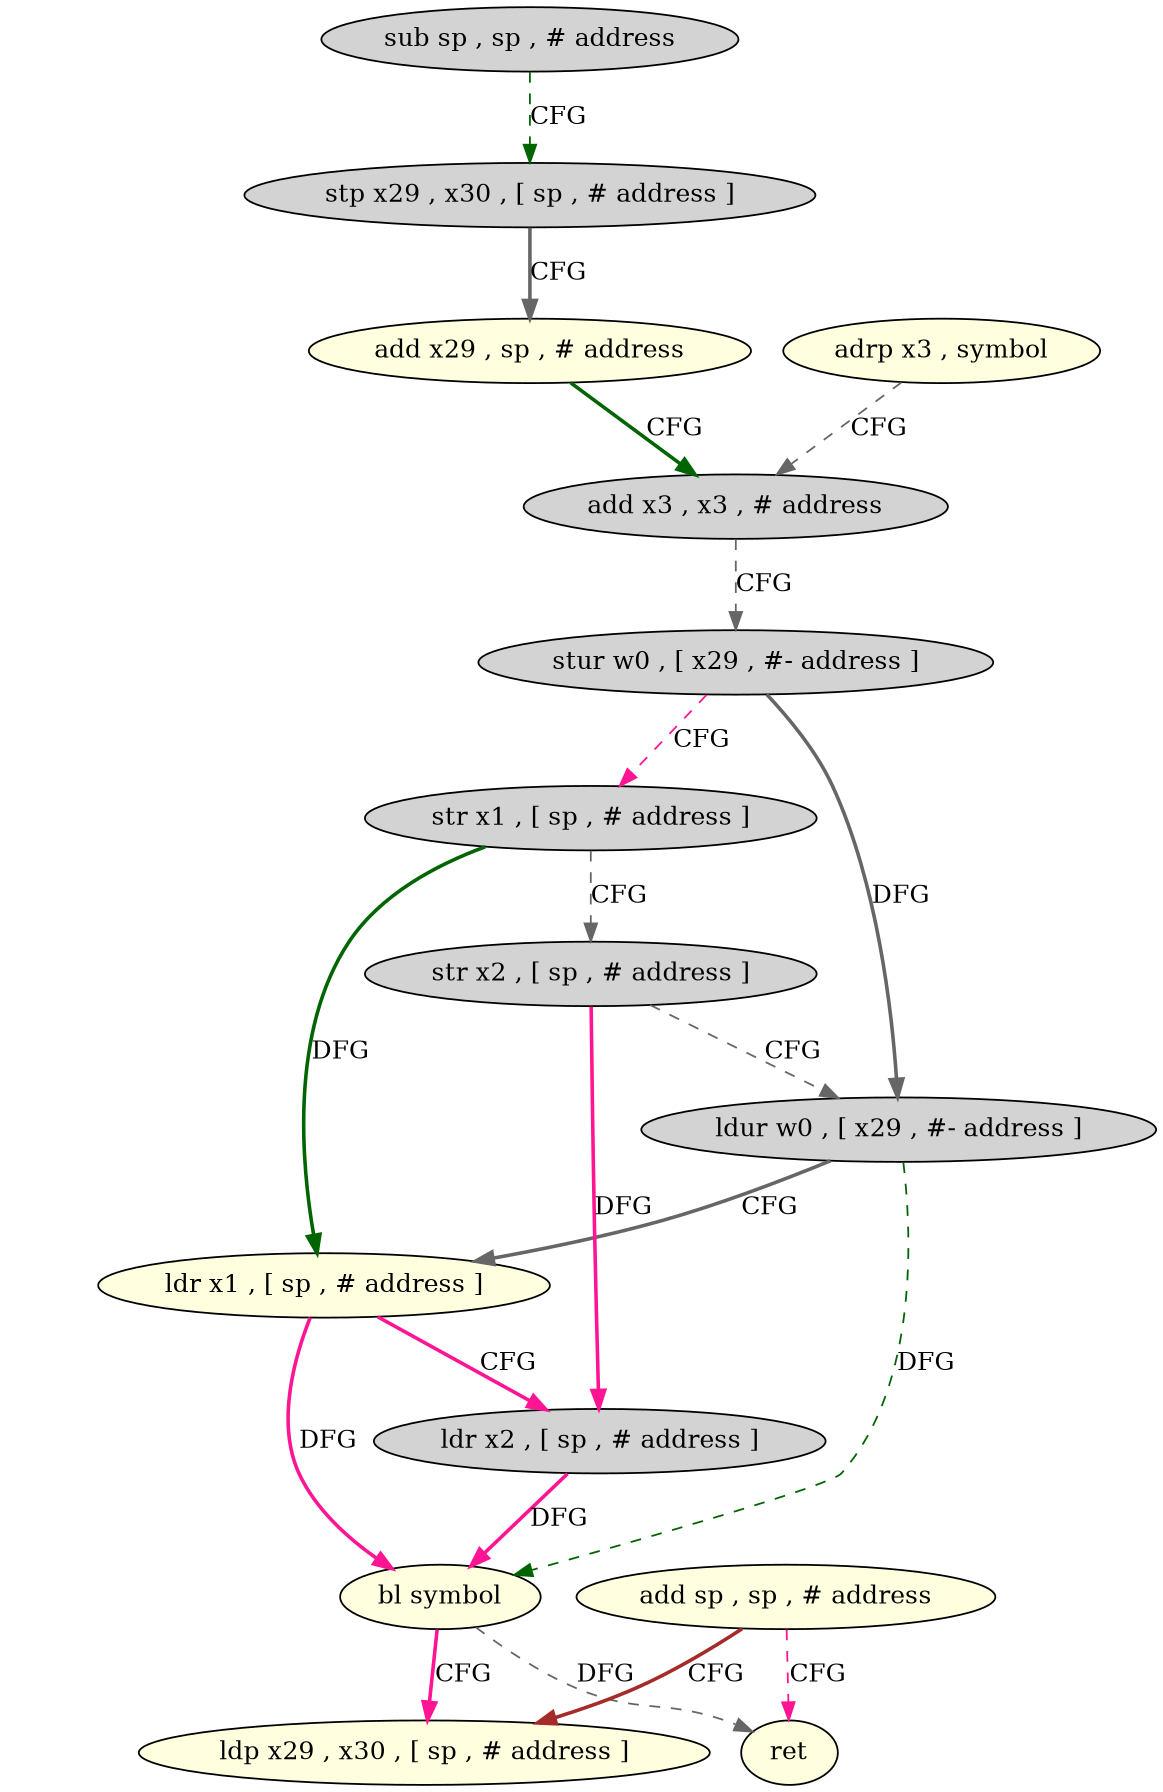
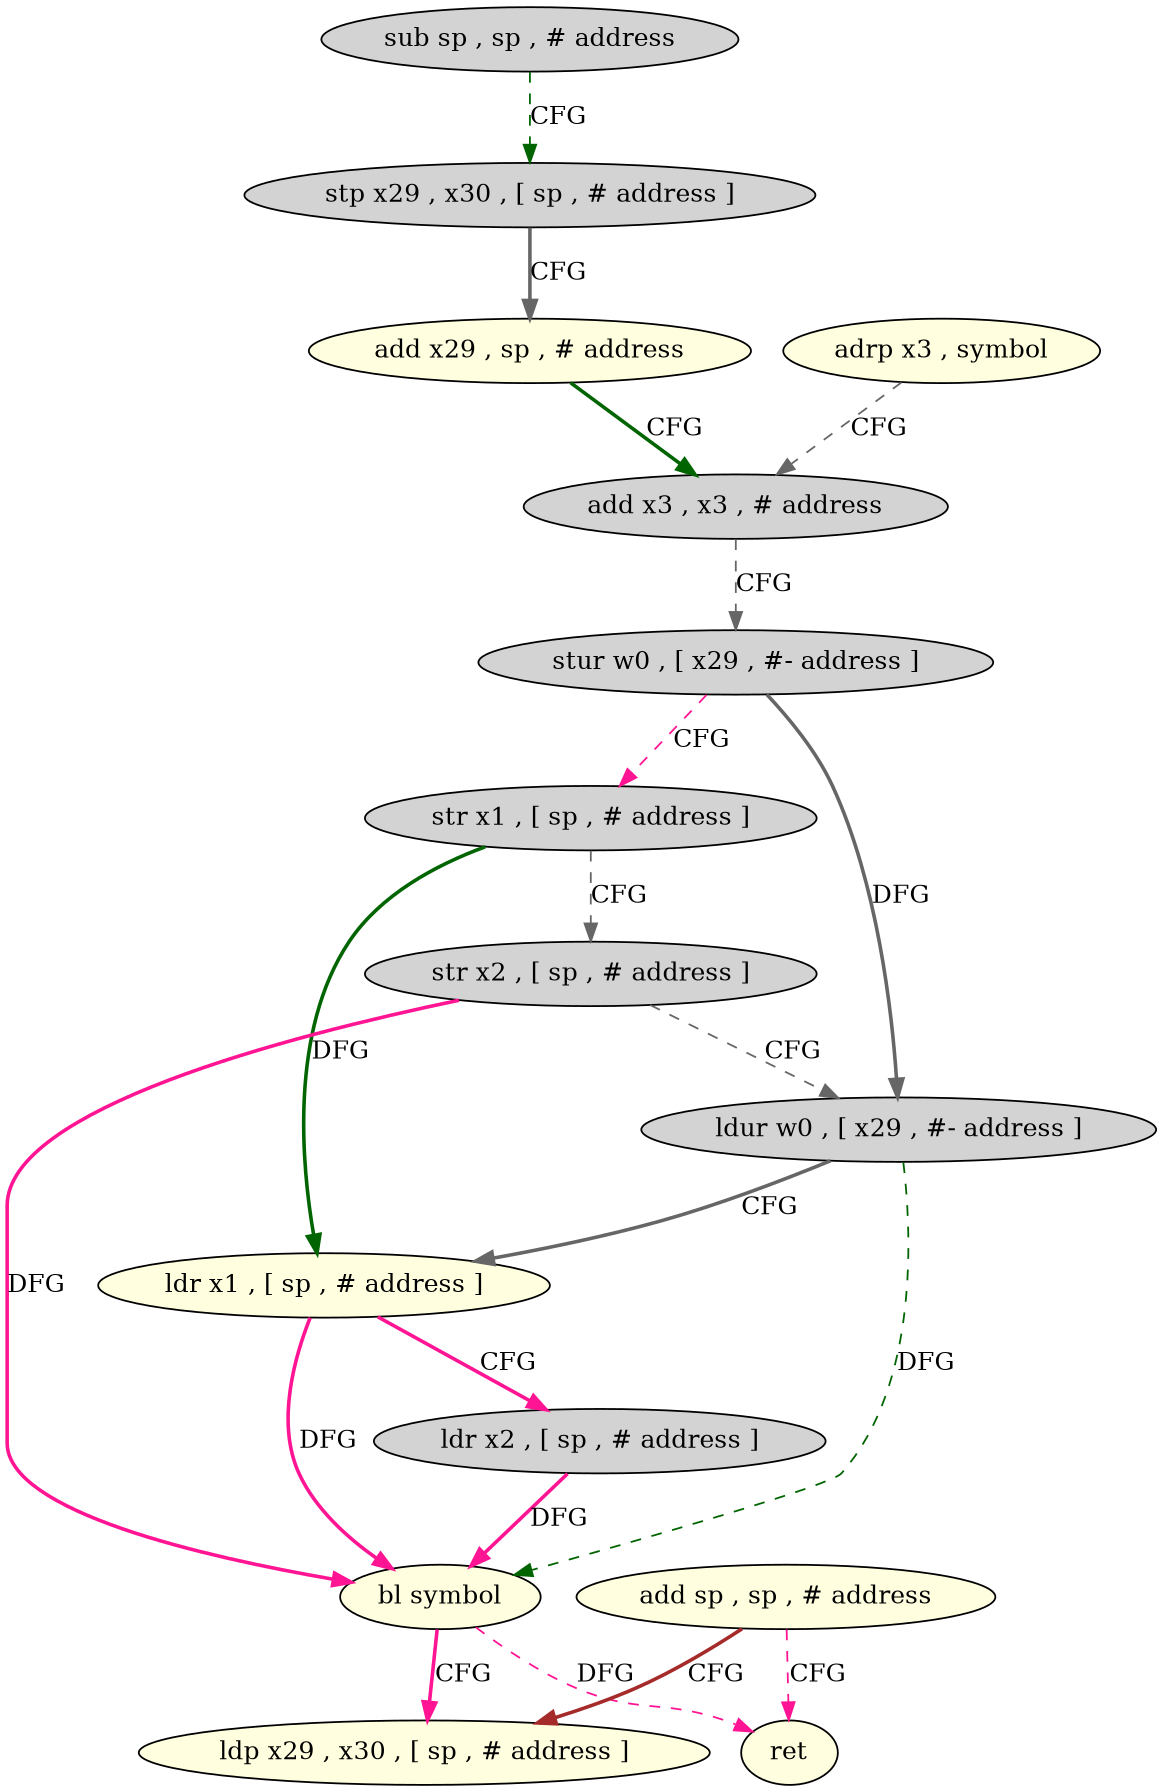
(594, 1198) -> (7, 1250)
(591, 1694) -> (591, 1694)
